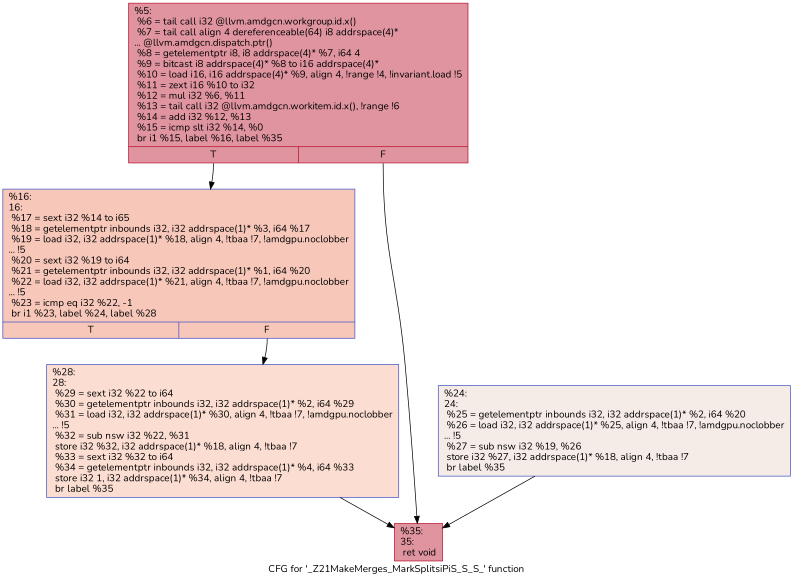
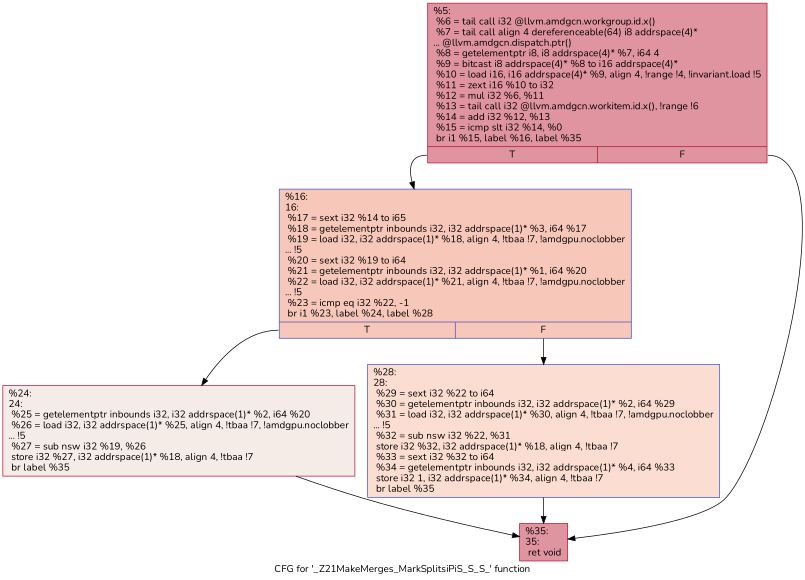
none -> (236, 346)
(614, 431) -> (179, 431)
